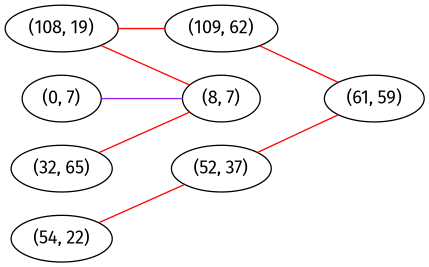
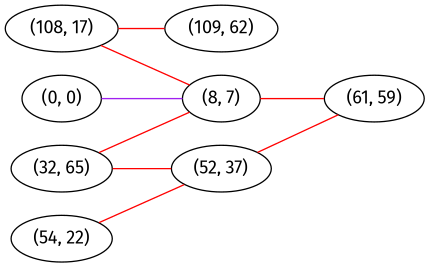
(62, 29) -> (62, 29)
(299, 64) -> (292, 99)
(62, 99) -> (62, 99)
none -> (142, 169)
